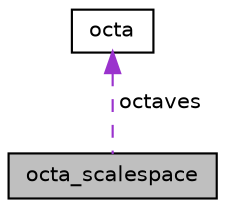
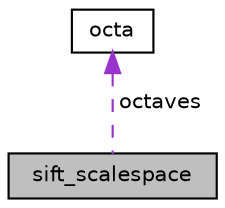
(113, 176) -> (113, 176)
